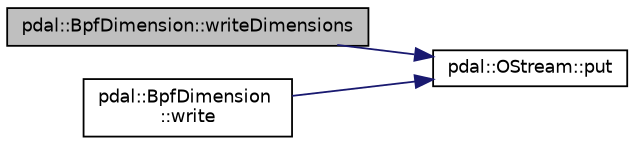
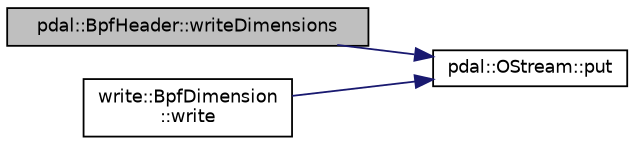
(188, 27) -> (188, 27)
(188, 108) -> (188, 108)
